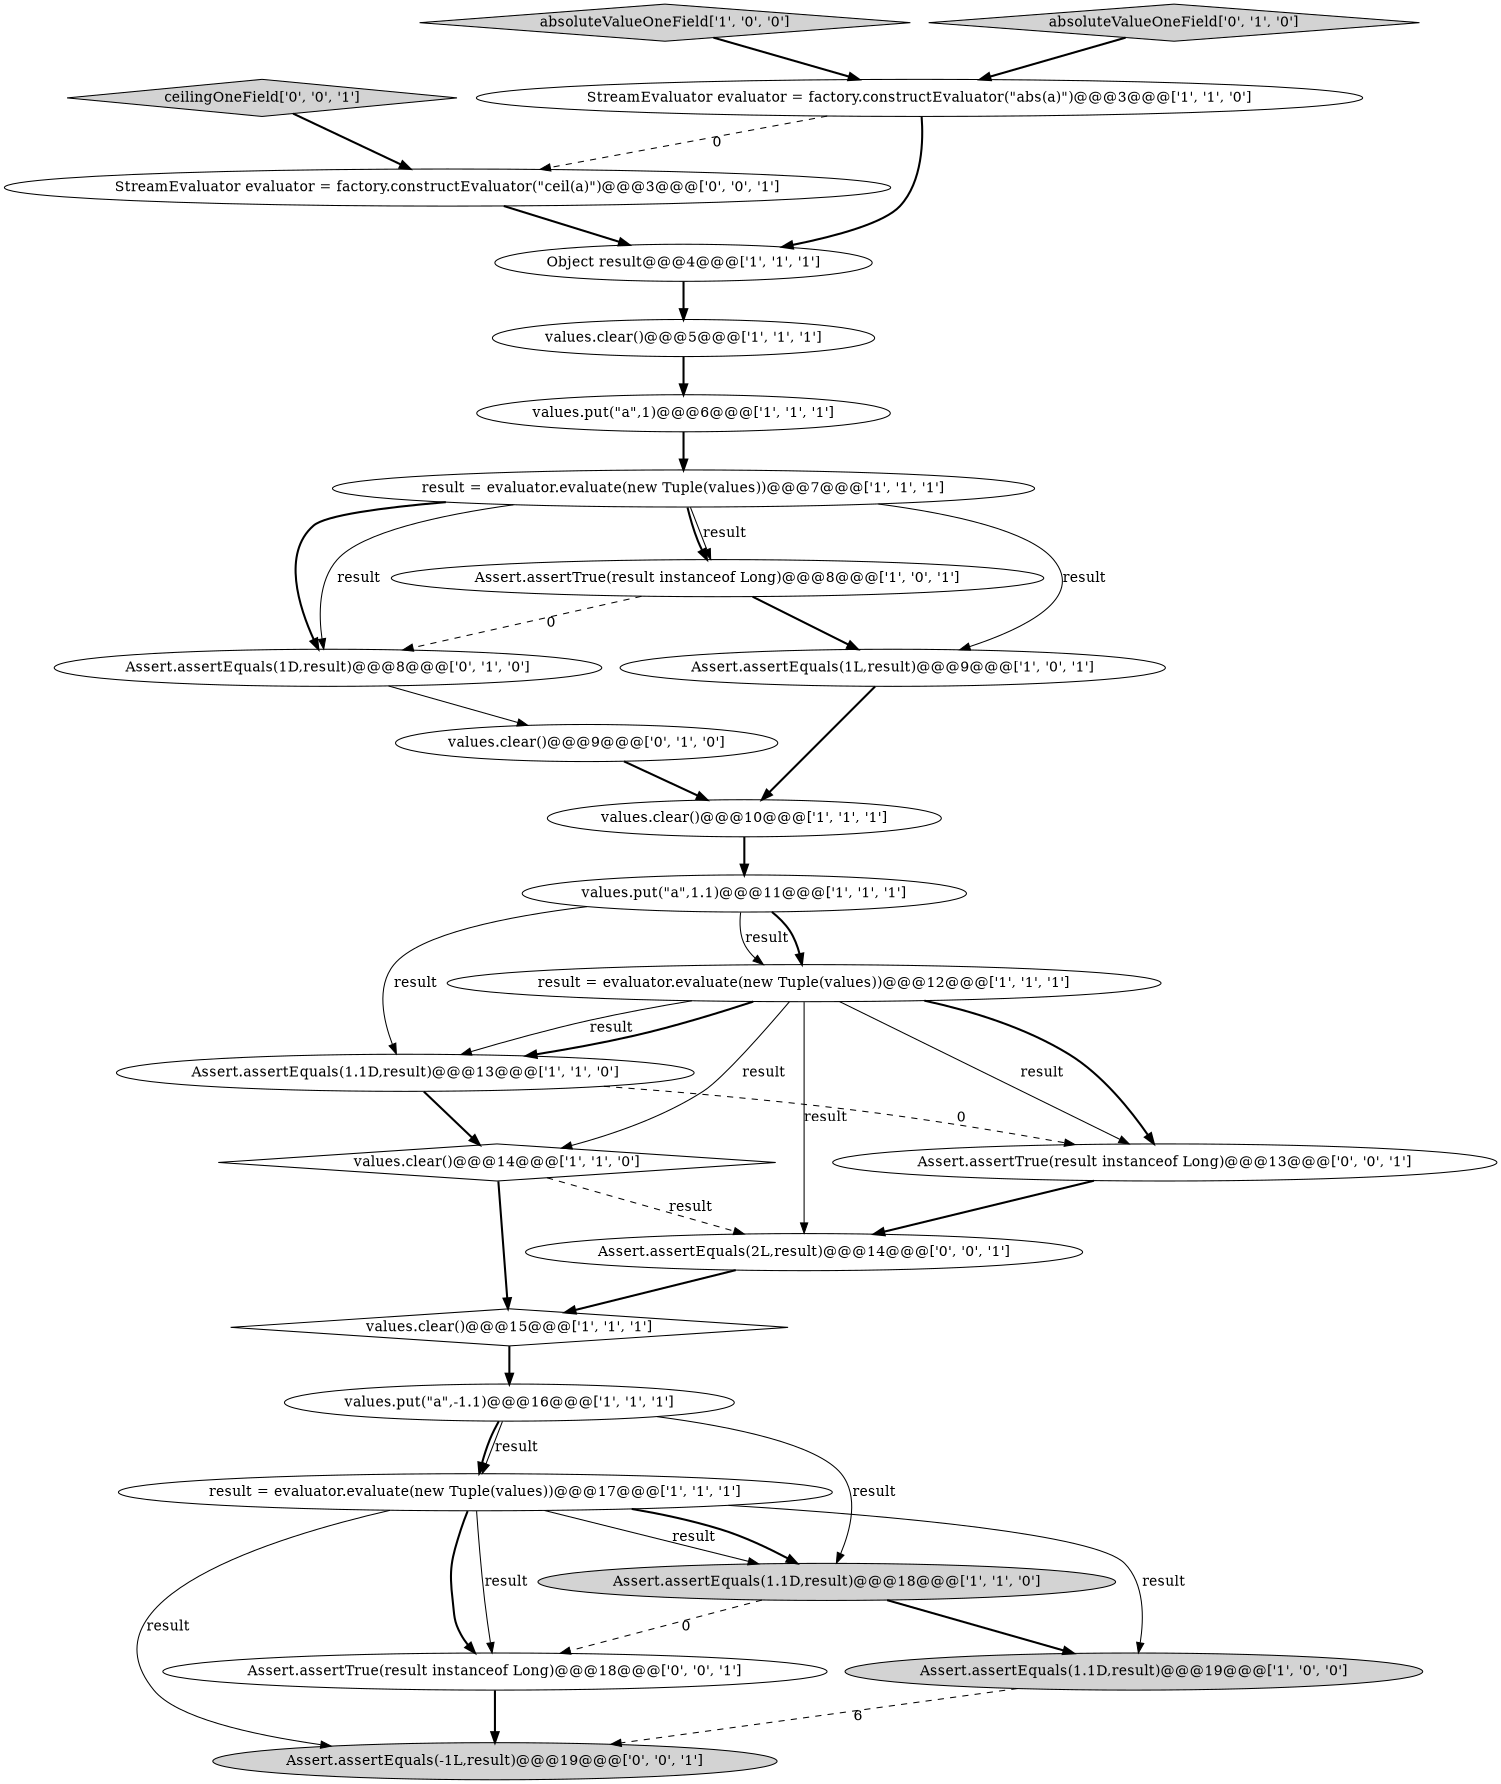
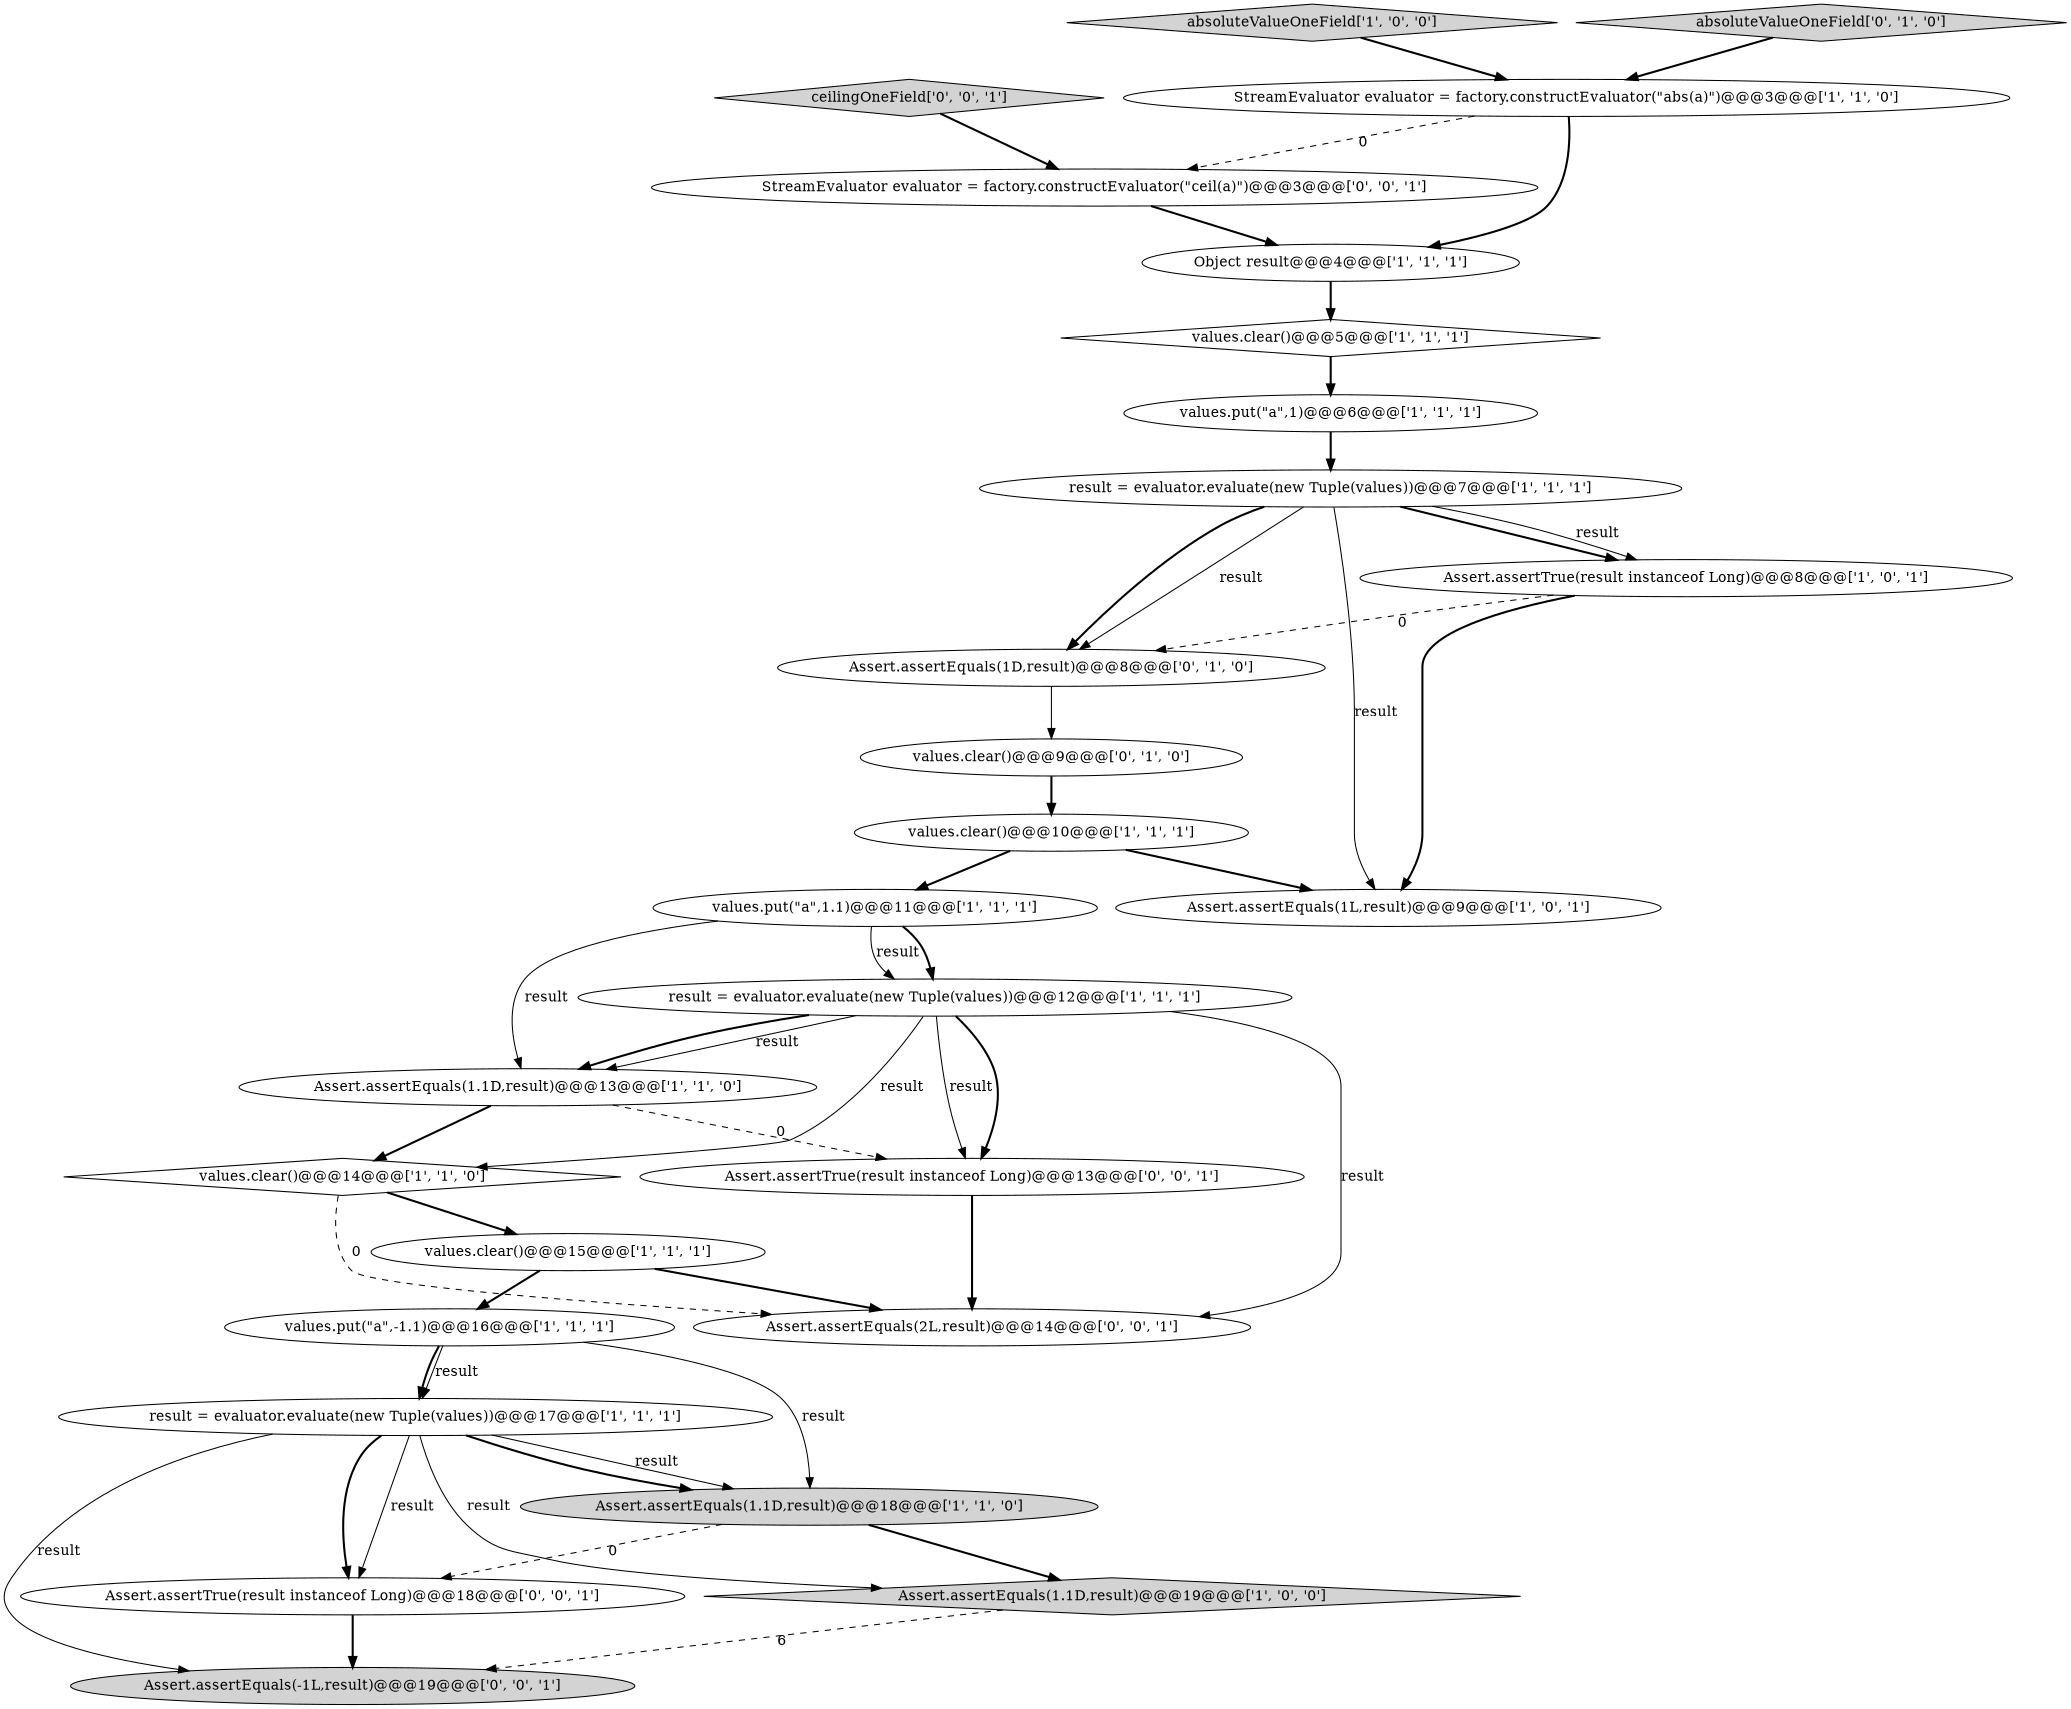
(684, 338) -> (1331, 338)
(822, 739) -> (1213, 869)
(691, 1207) -> (357, 1252)
(655, 1290) -> (762, 1288)
(509, 1327) -> (568, 1252)
(1134, 1672) -> (1112, 1596)
